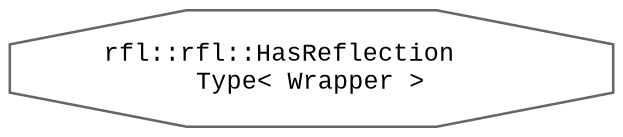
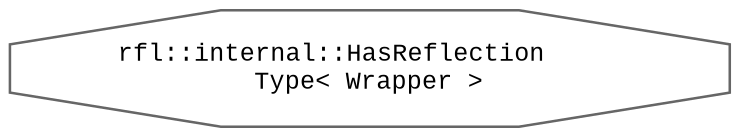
(312, 68) -> (370, 68)
